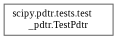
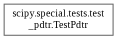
(59, 20) -> (59, 20)
